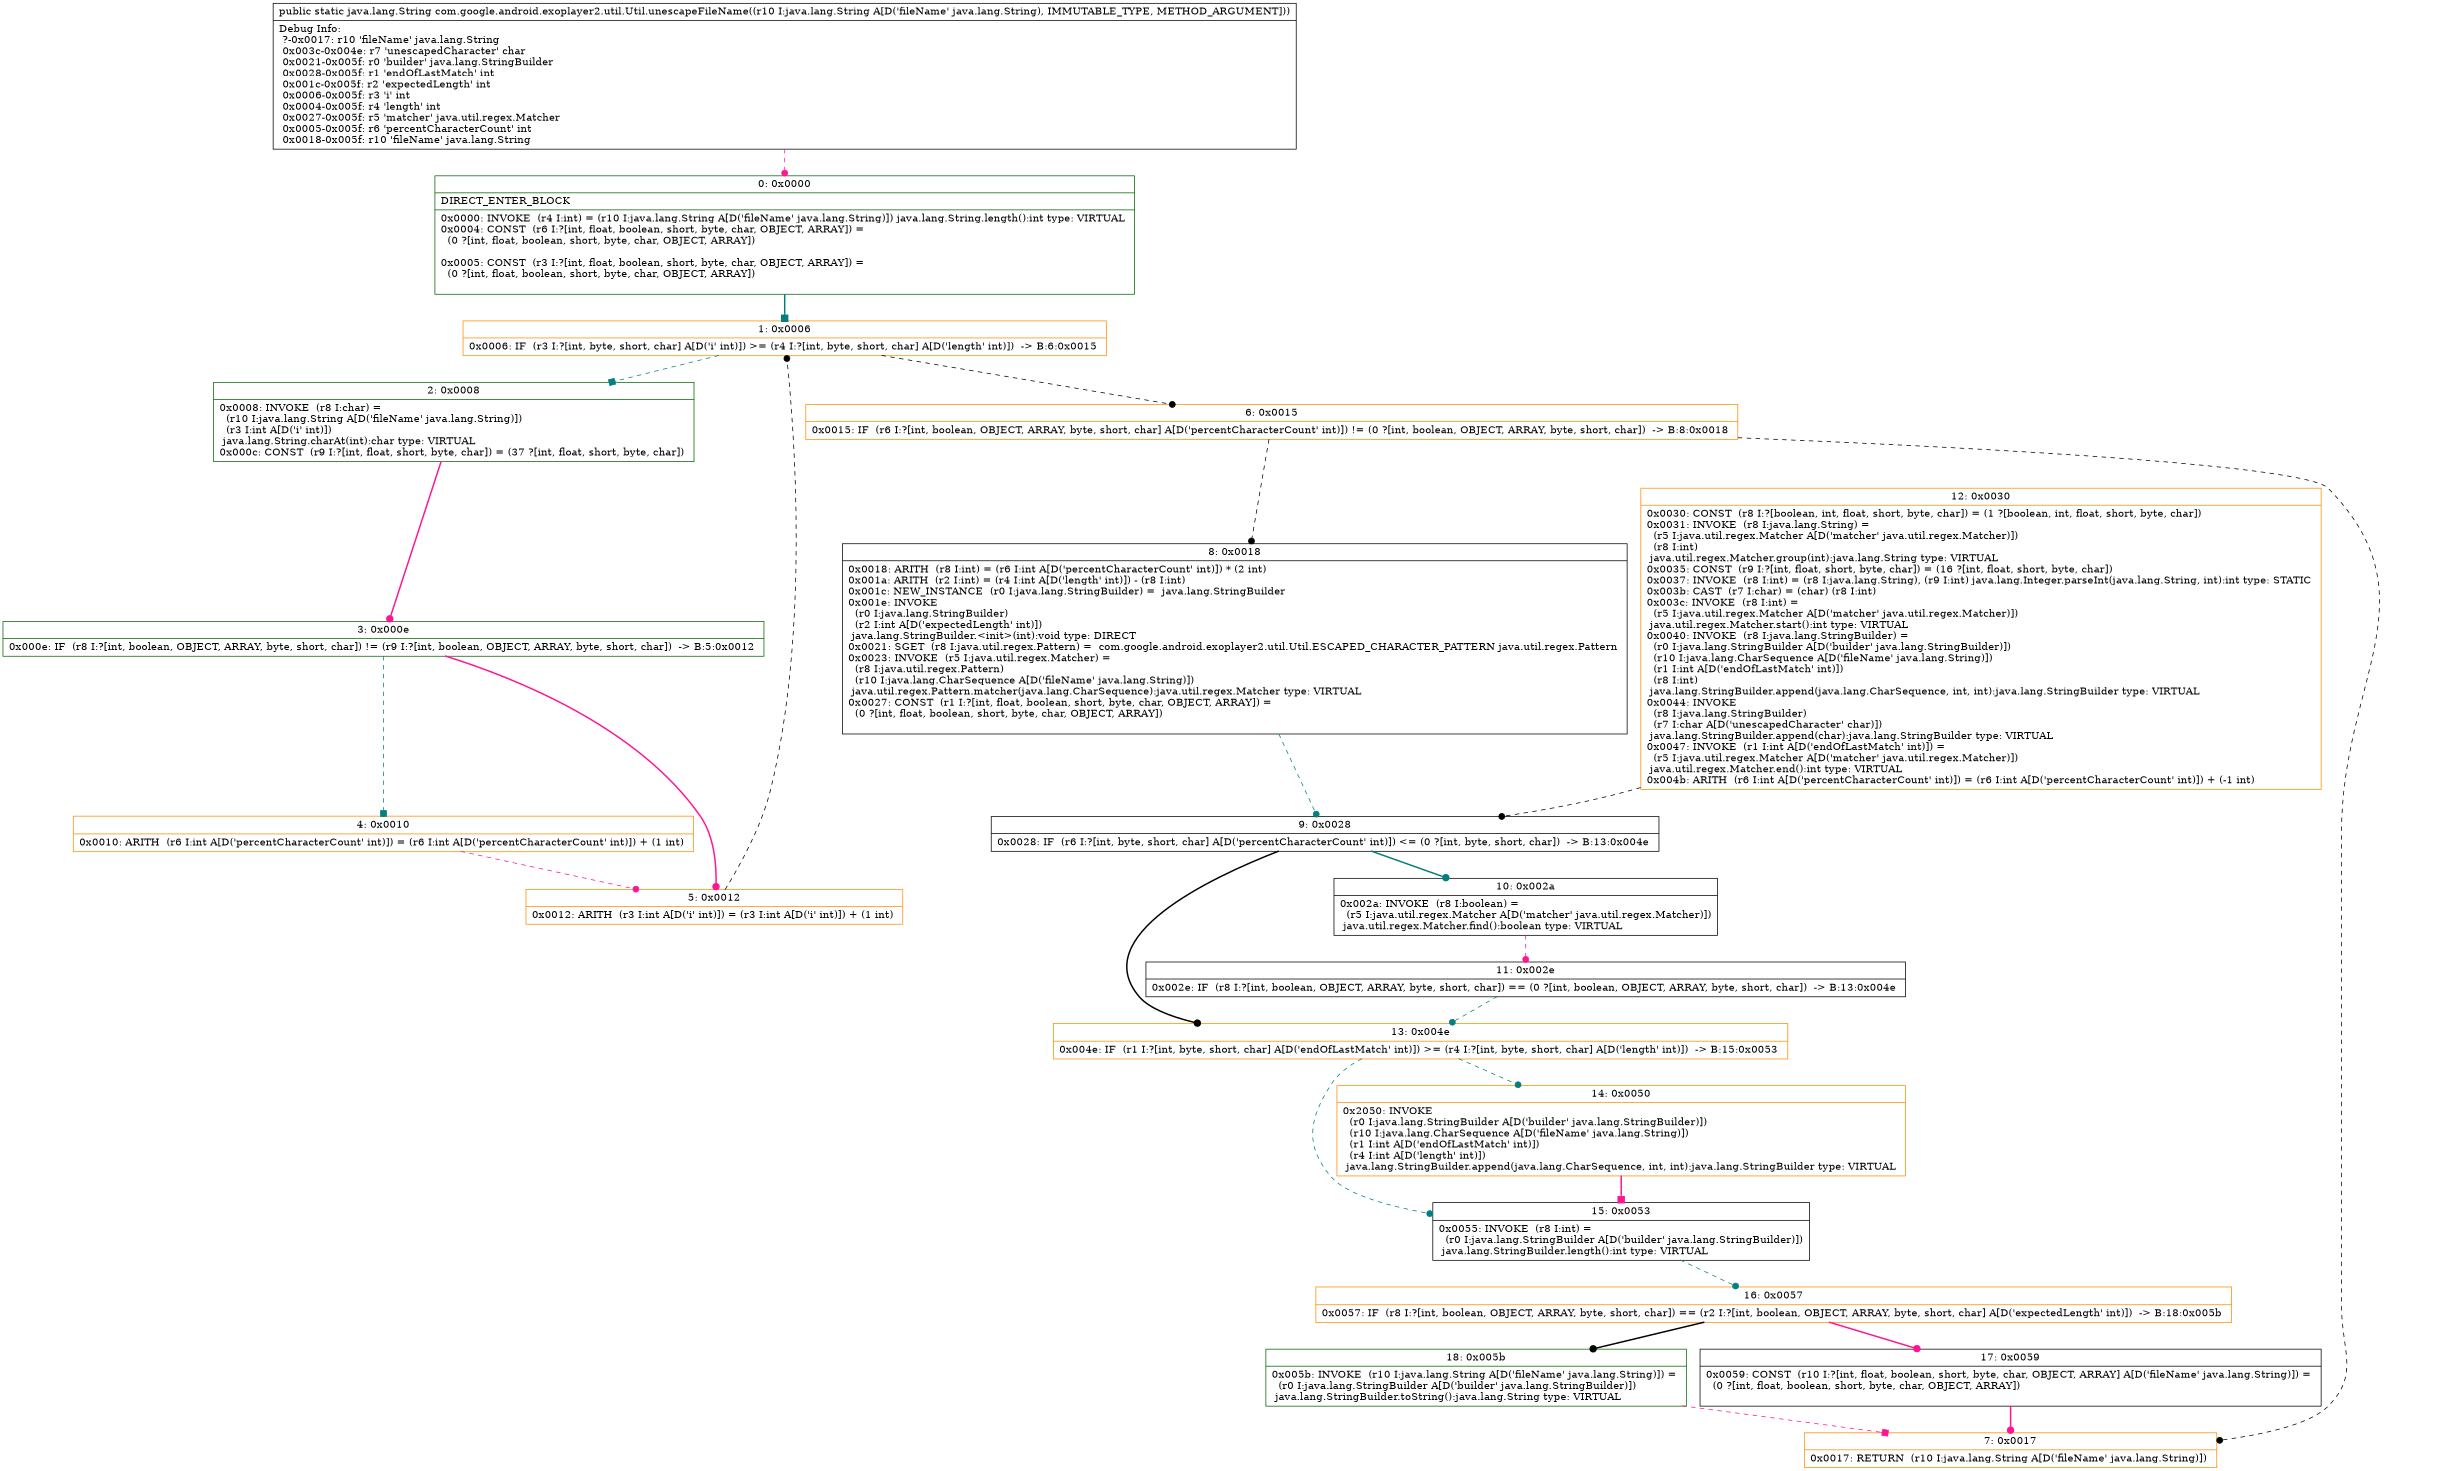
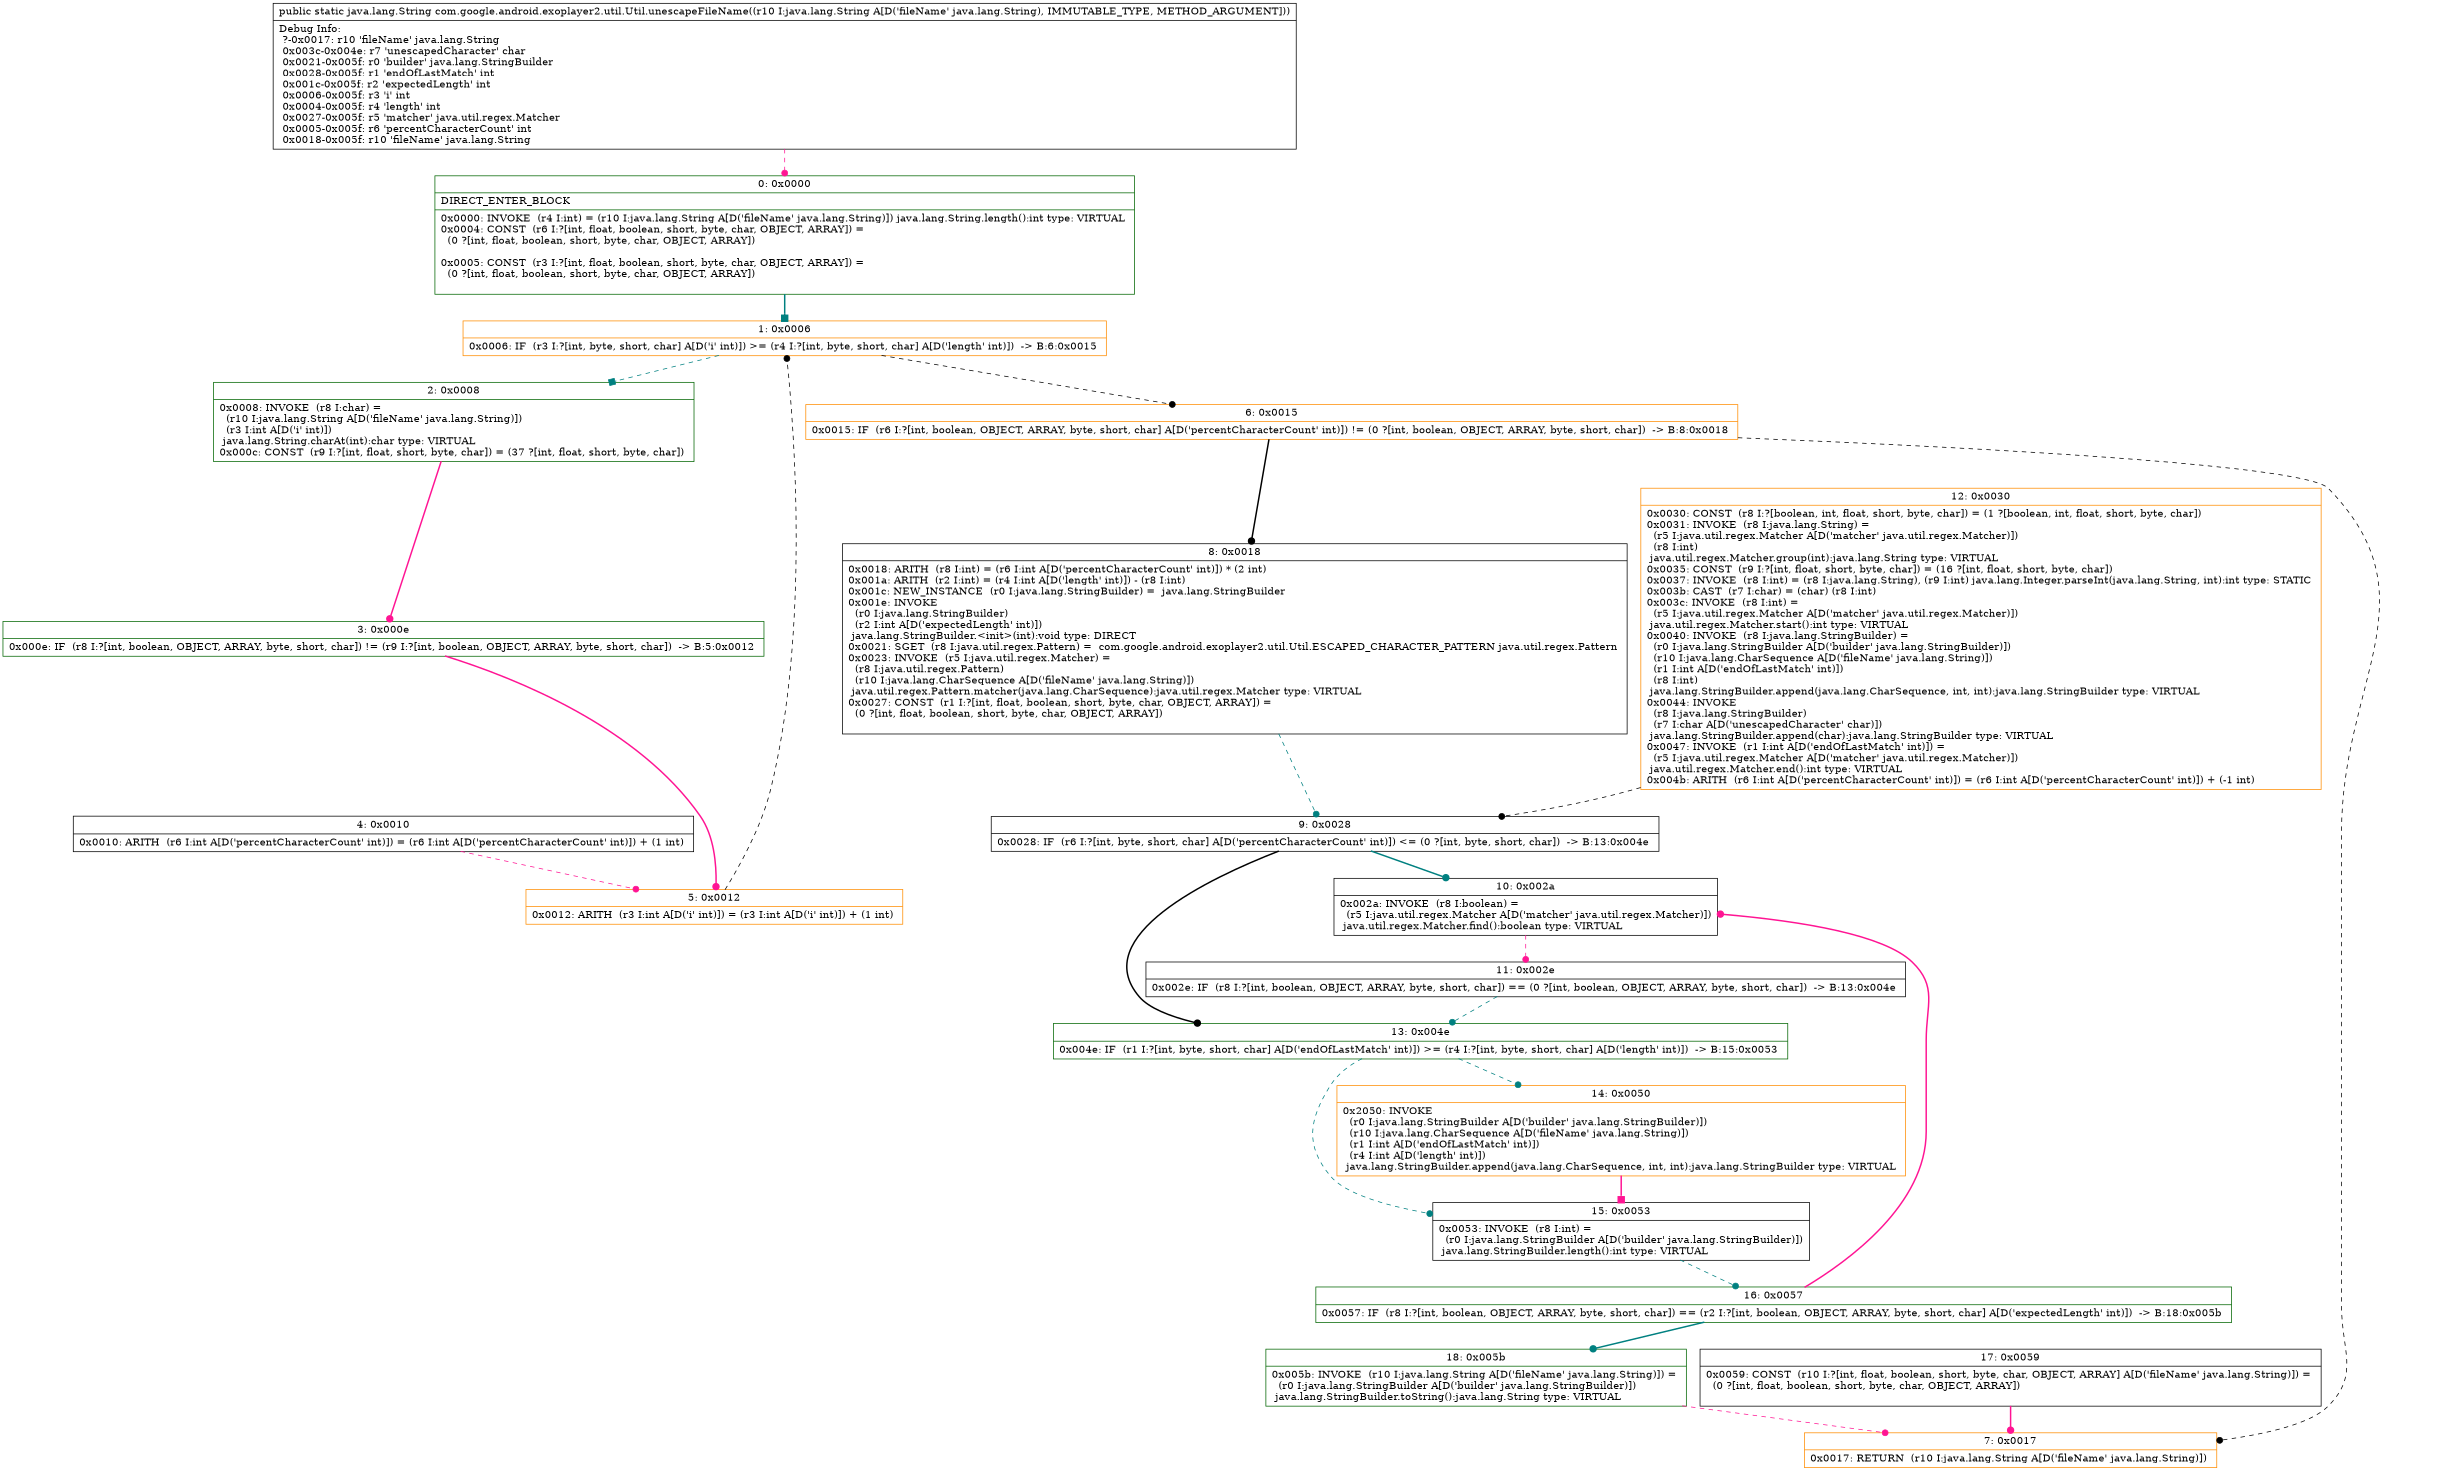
(1260, 489) -> (1260, 489)
(383, 733) -> none
(383, 834) -> (383, 834)
(1421, 1041) -> (1421, 1041)
(1517, 1229) -> (1517, 1229)
(1774, 1305) -> (1774, 1305)
(1650, 1335) -> (1650, 1335)
(1871, 1335) -> (1926, 1049)
(1781, 1419) -> (1781, 1419)
